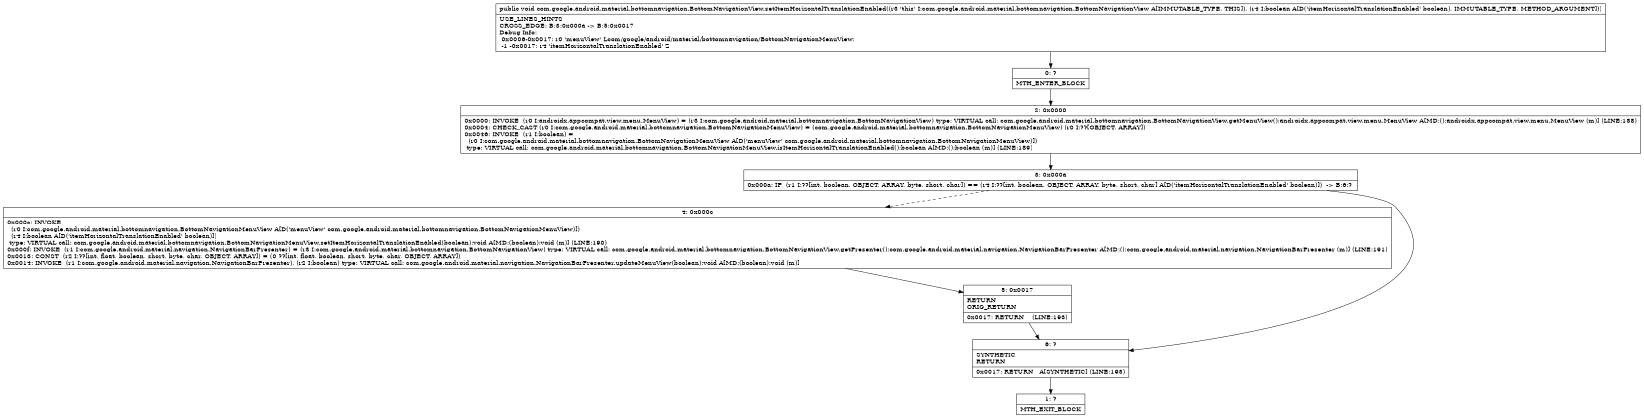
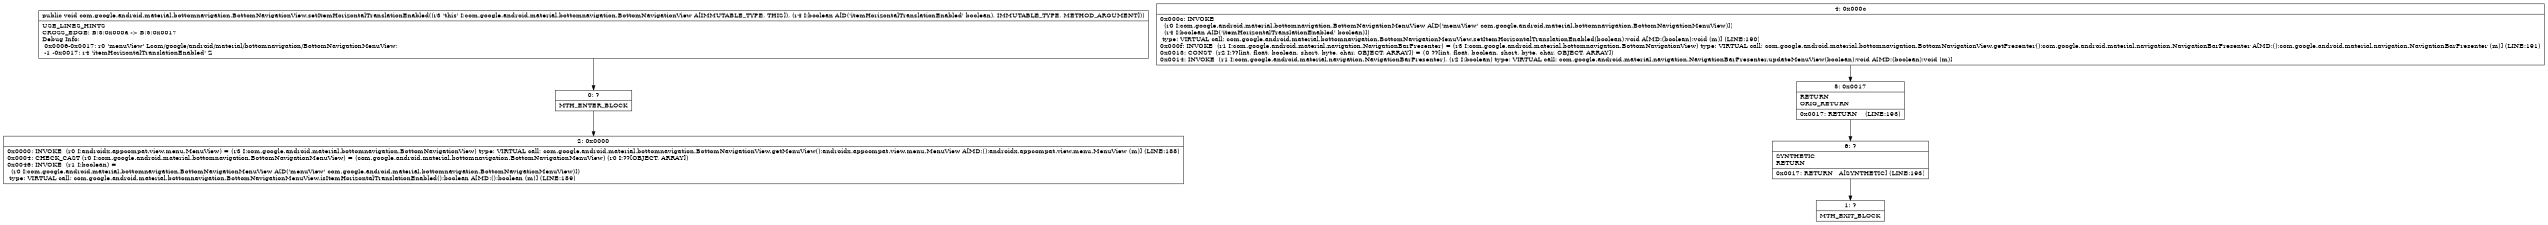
(1051, 180) -> none
